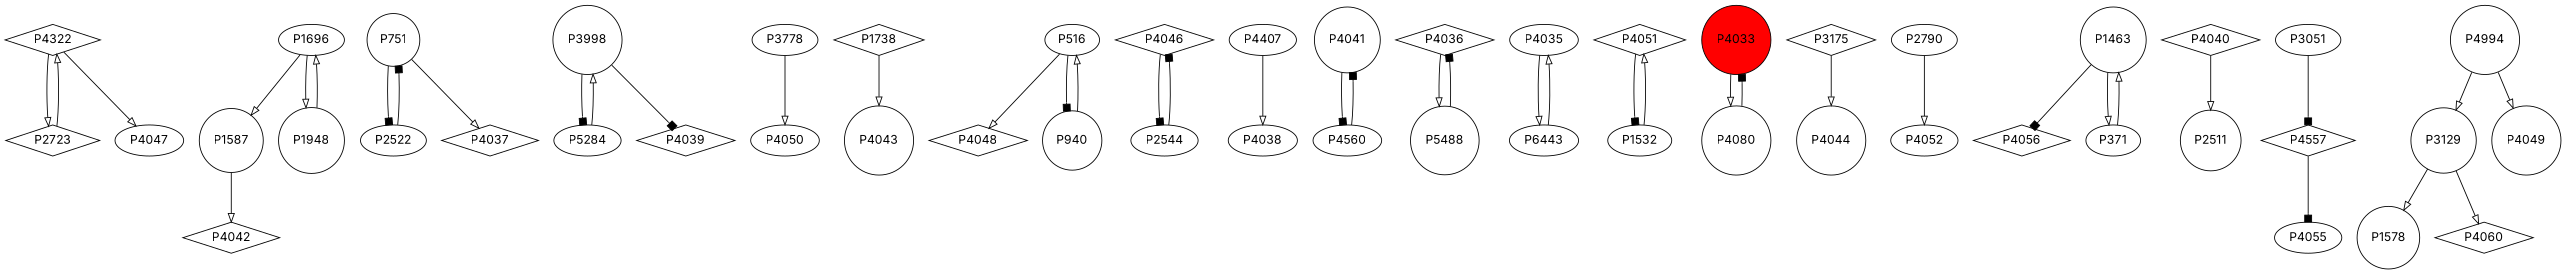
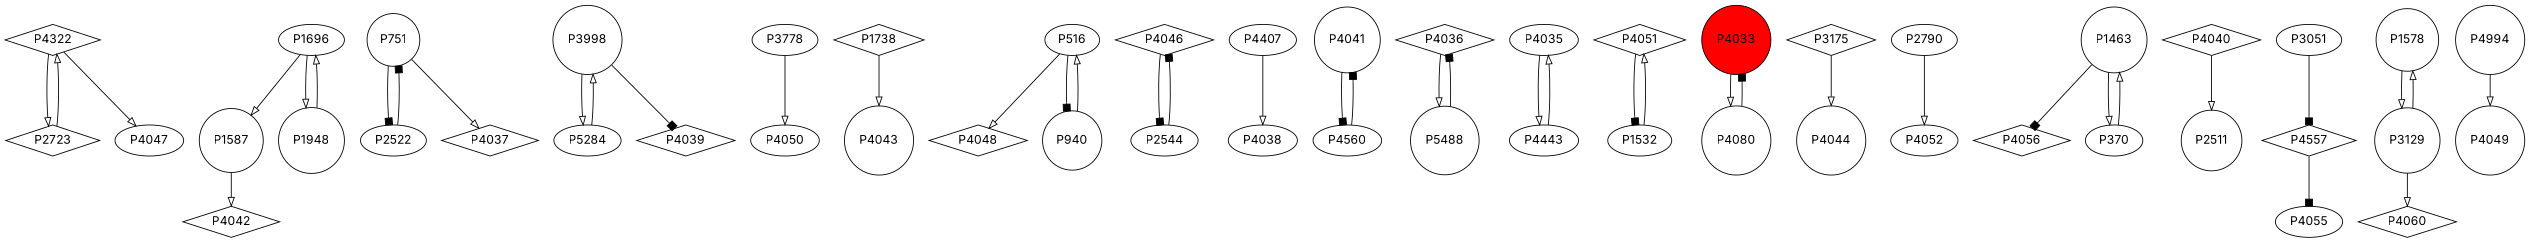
(2466, 87) -> (2402, 85)
(582, 95) -> (582, 95)
(1544, 140) -> (1544, 140)
(2113, 140) -> (2114, 140)
